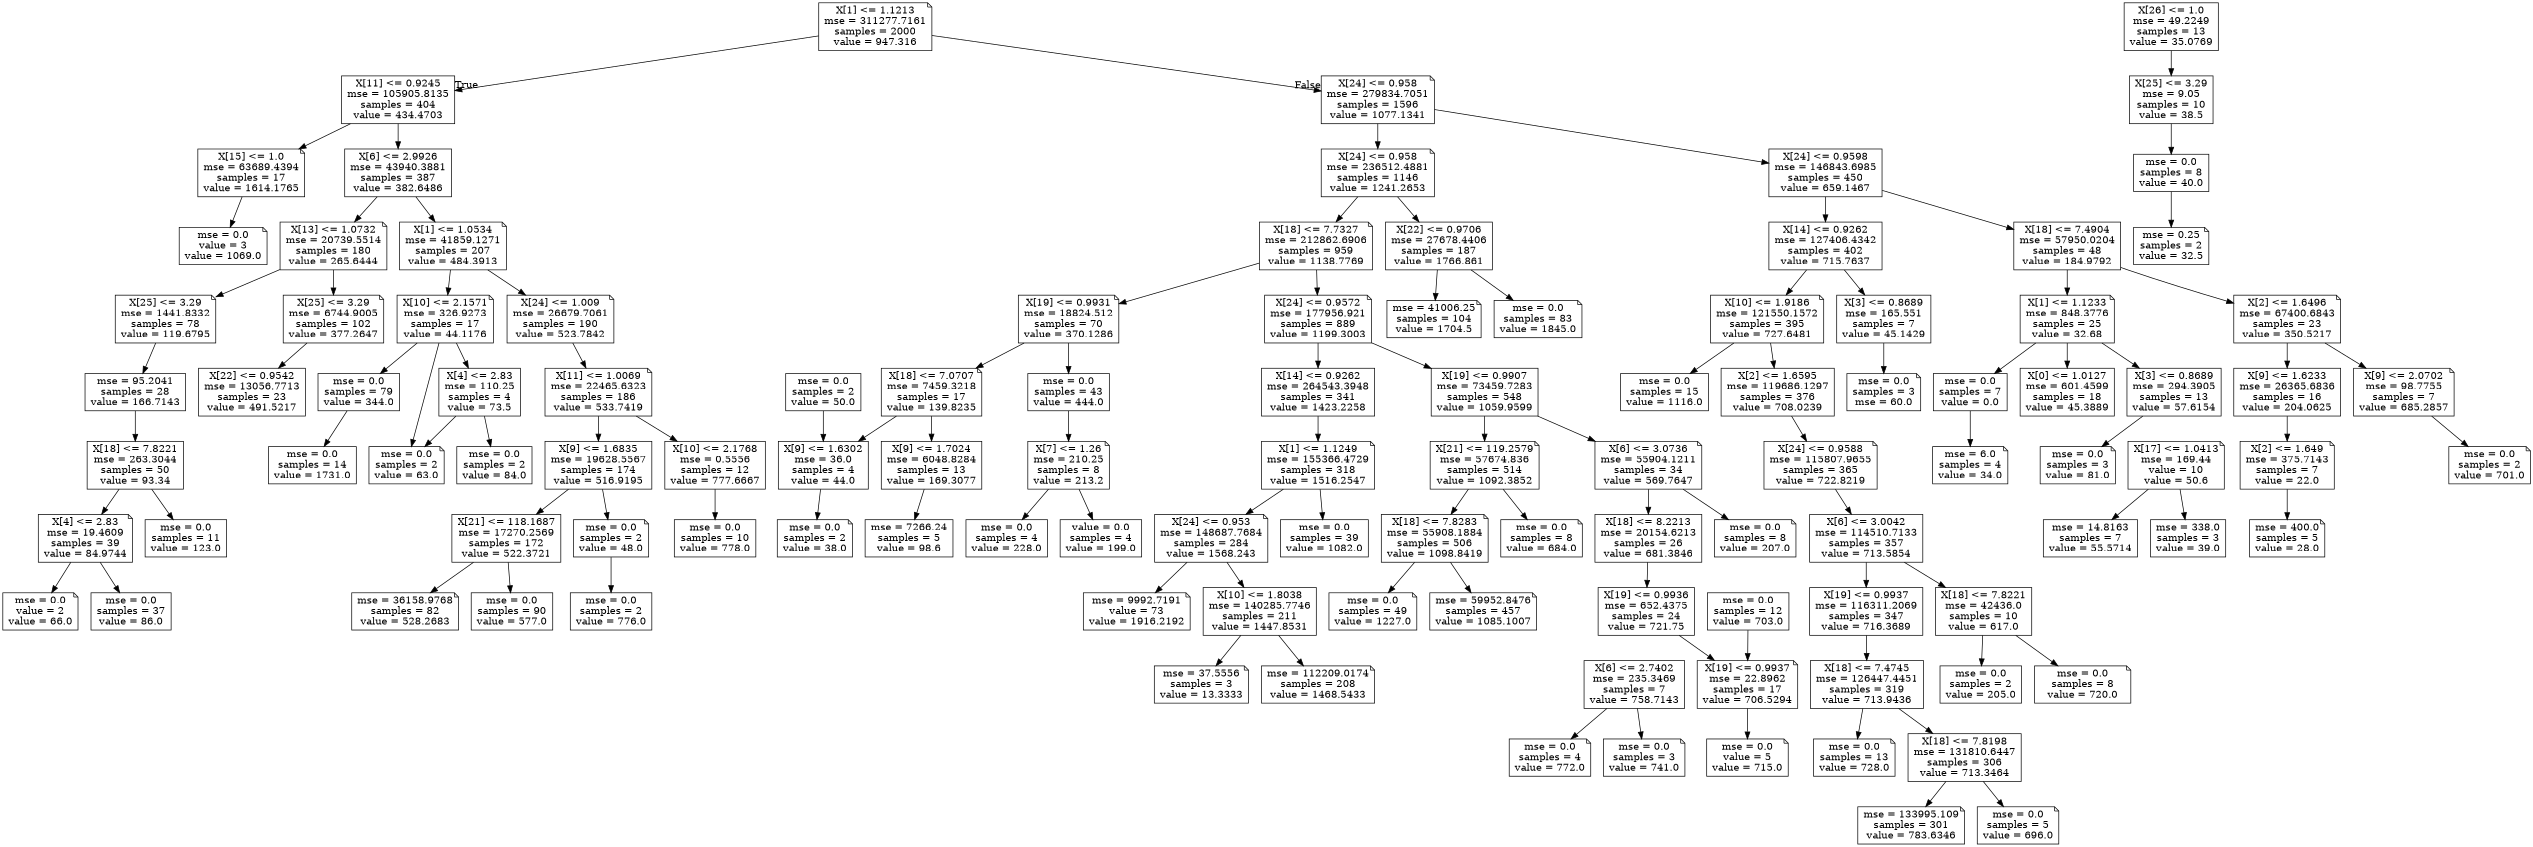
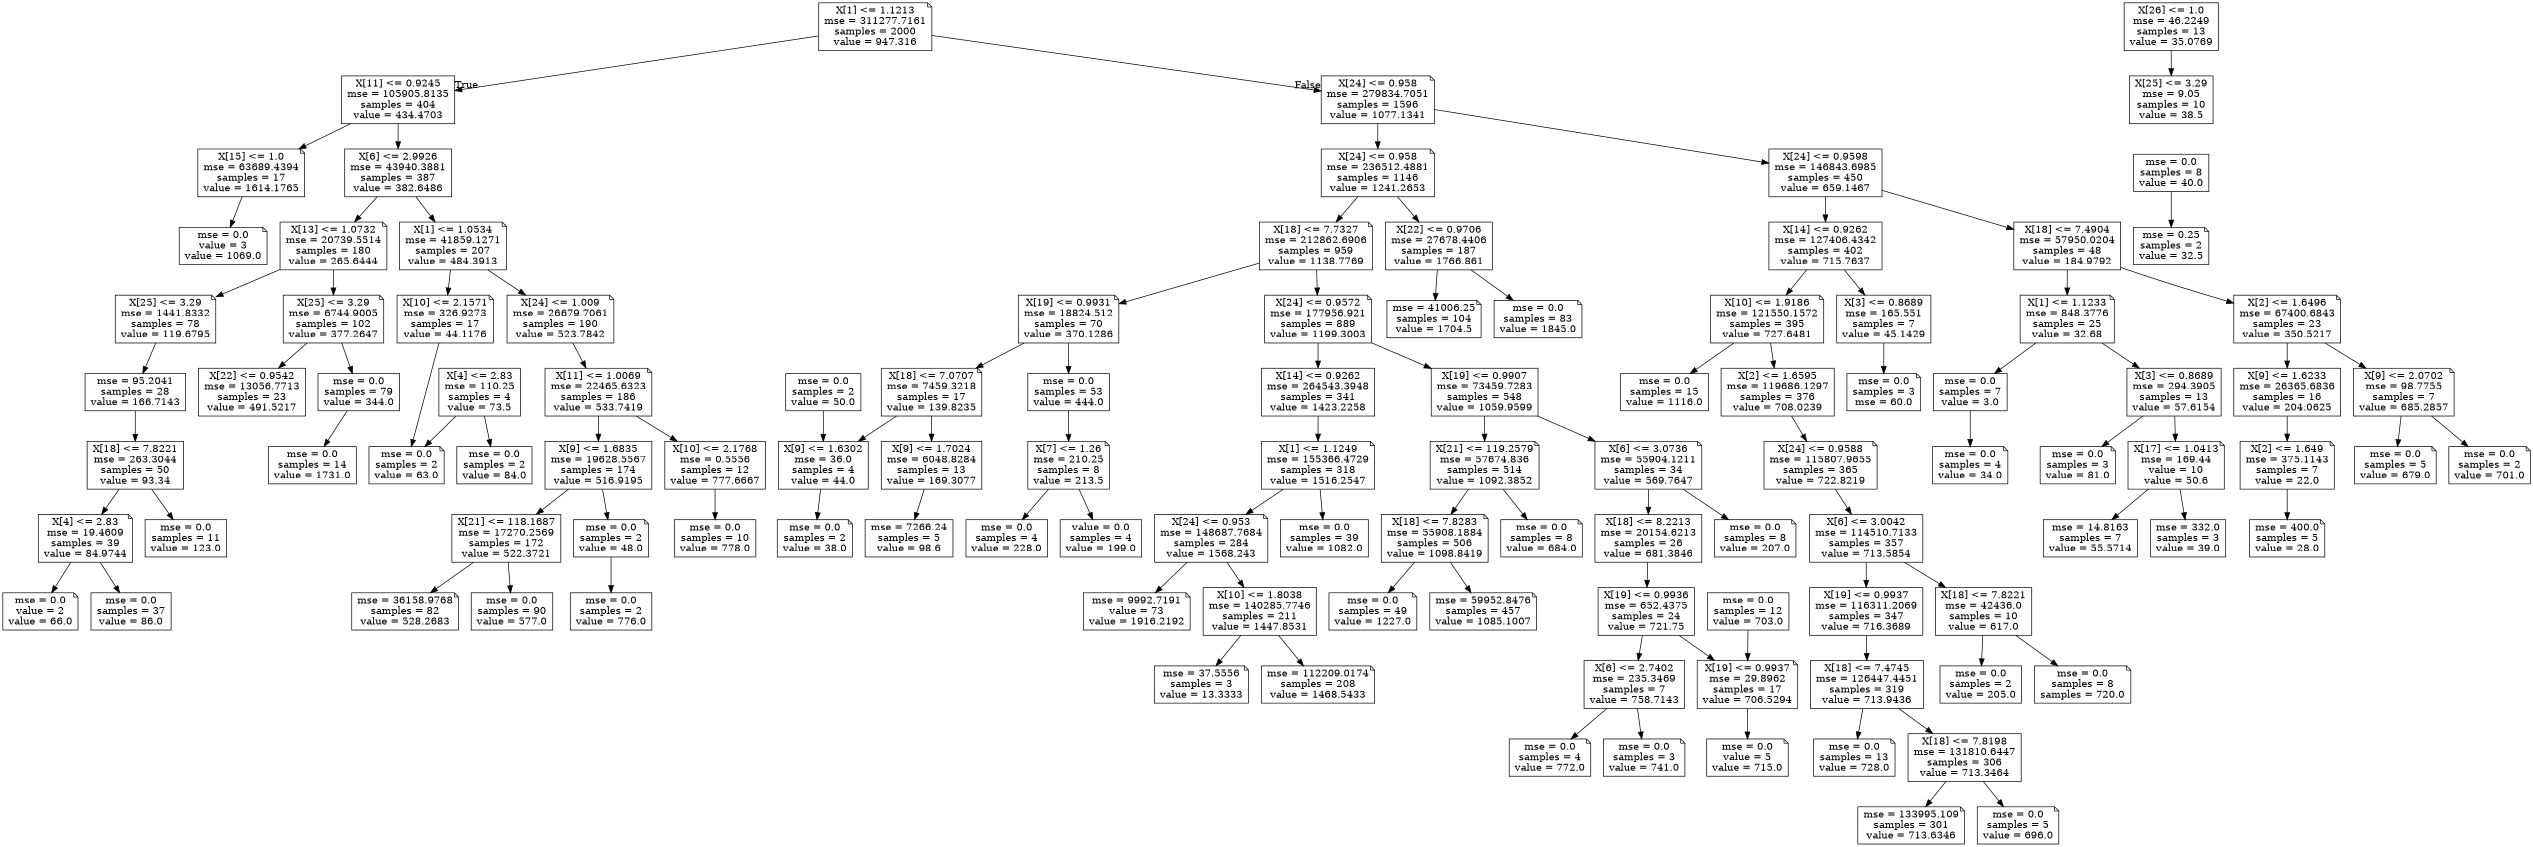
(2171, 27) -> (2171, 27)
(2171, 135) -> none
(461, 352) -> none
(402, 356) -> (346, 355)
(1069, 392) -> (1069, 392)
(1970, 392) -> (1970, 392)
(2067, 392) -> none
none -> (2175, 425)
(1069, 465) -> (1069, 465)
(1970, 465) -> (1970, 465)
(2287, 465) -> (2287, 465)
none -> (2395, 465)
(2188, 538) -> (2188, 538)
none -> (1641, 644)
(1747, 685) -> (1747, 685)
(2083, 685) -> (2083, 685)
(1911, 825) -> (1911, 825)
